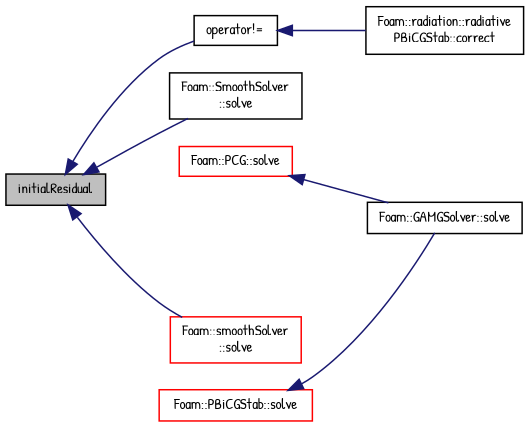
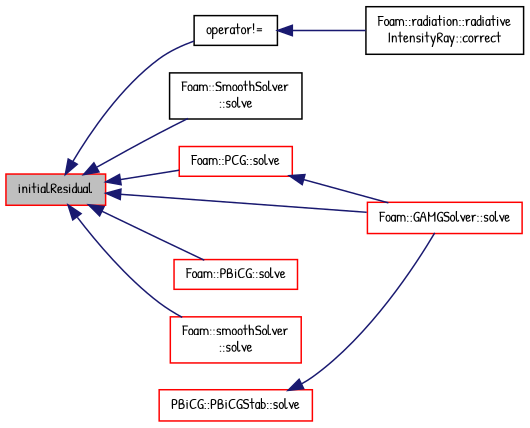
(445, 30) -> (445, 30)
none -> (150, 175)
(56, 190) -> (56, 190)
none -> (244, 203)
(445, 218) -> (445, 218)
none -> (236, 274)
(236, 405) -> (236, 405)
